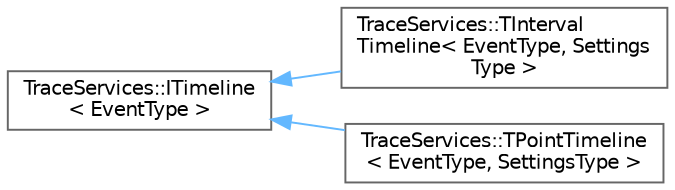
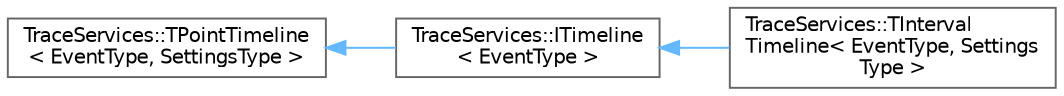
(318, 126) -> (371, 48)
